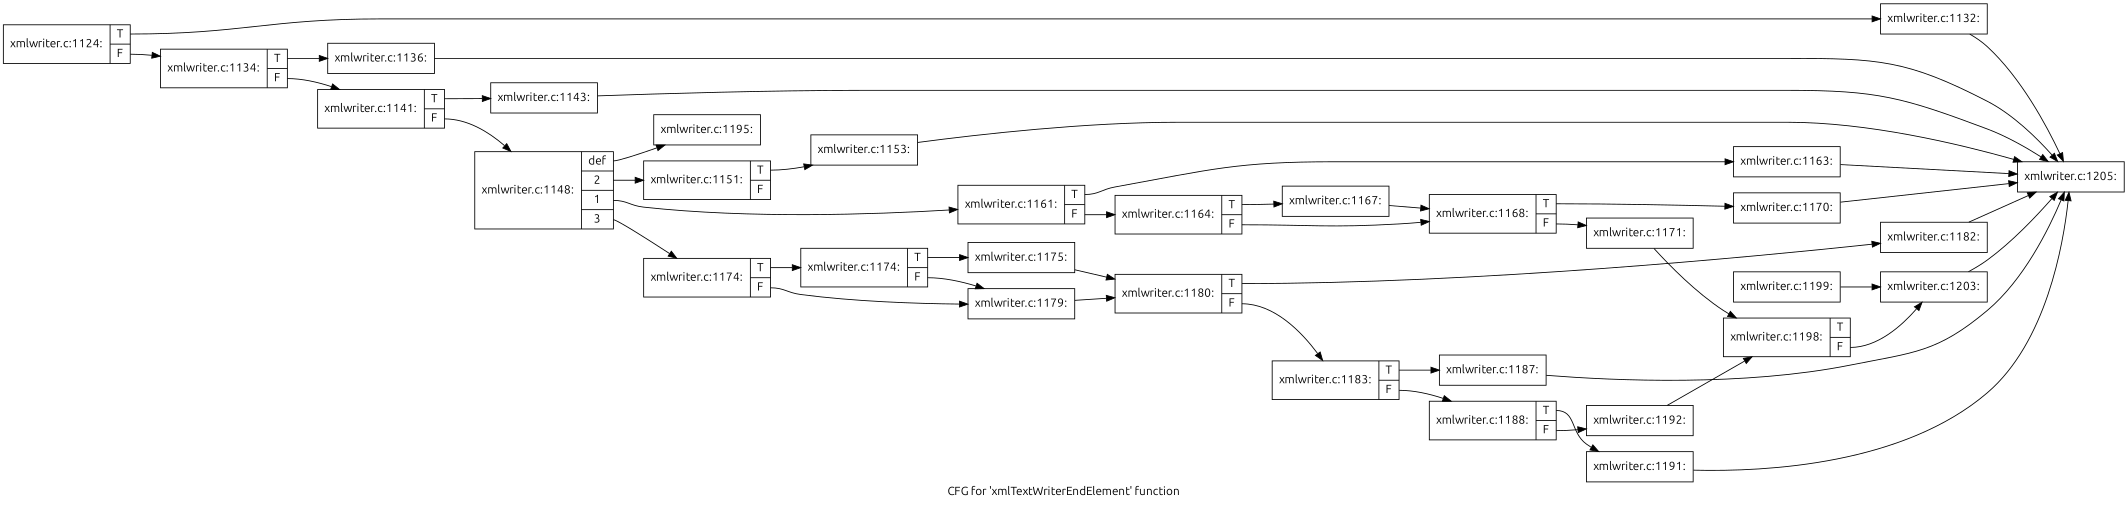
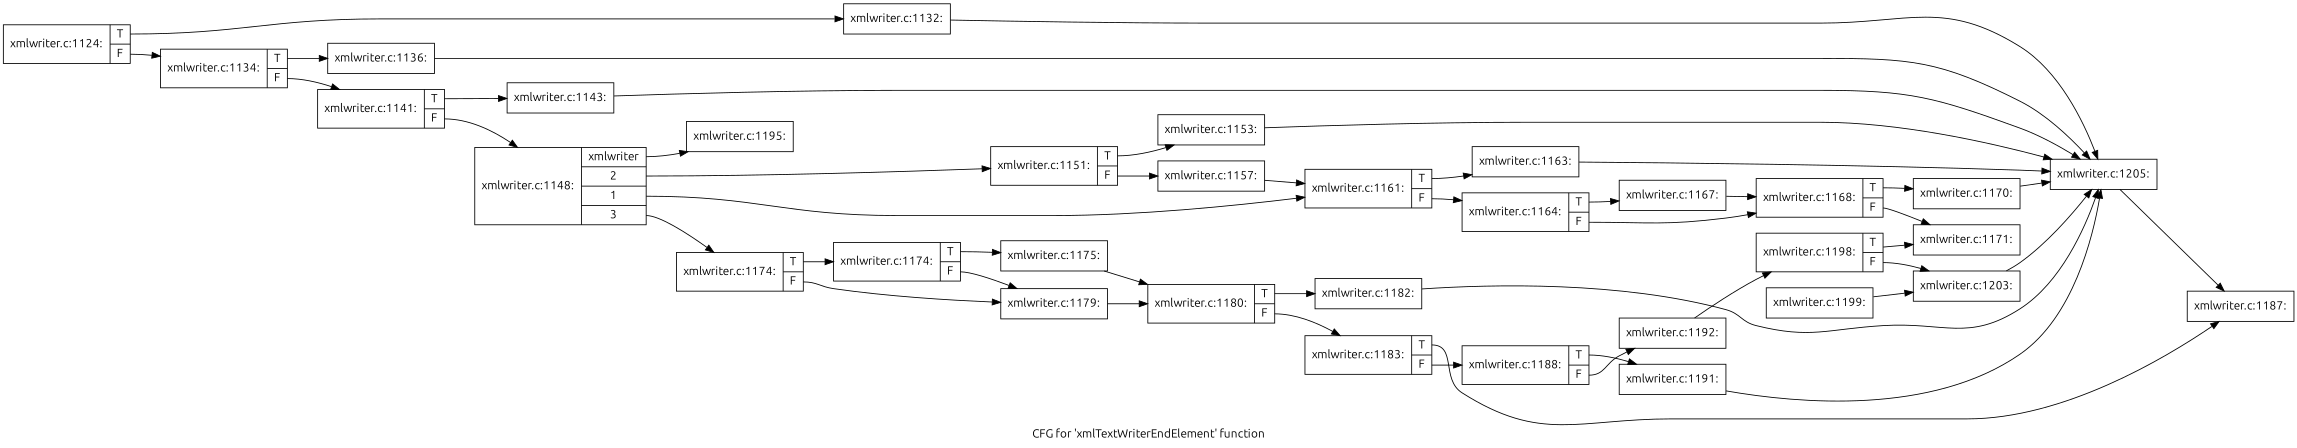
(597, 161) -> (614, 157)
none -> (1211, 176)
(1689, 284) -> (1894, 246)
(1840, 367) -> (2169, 237)
